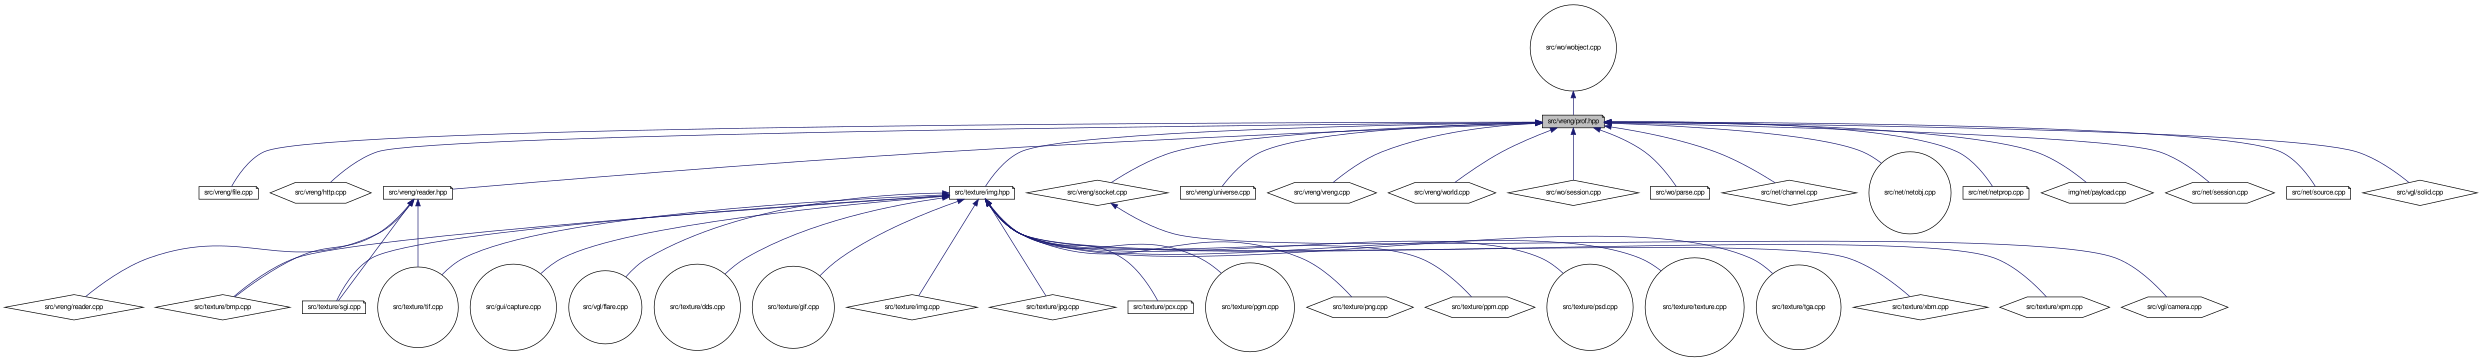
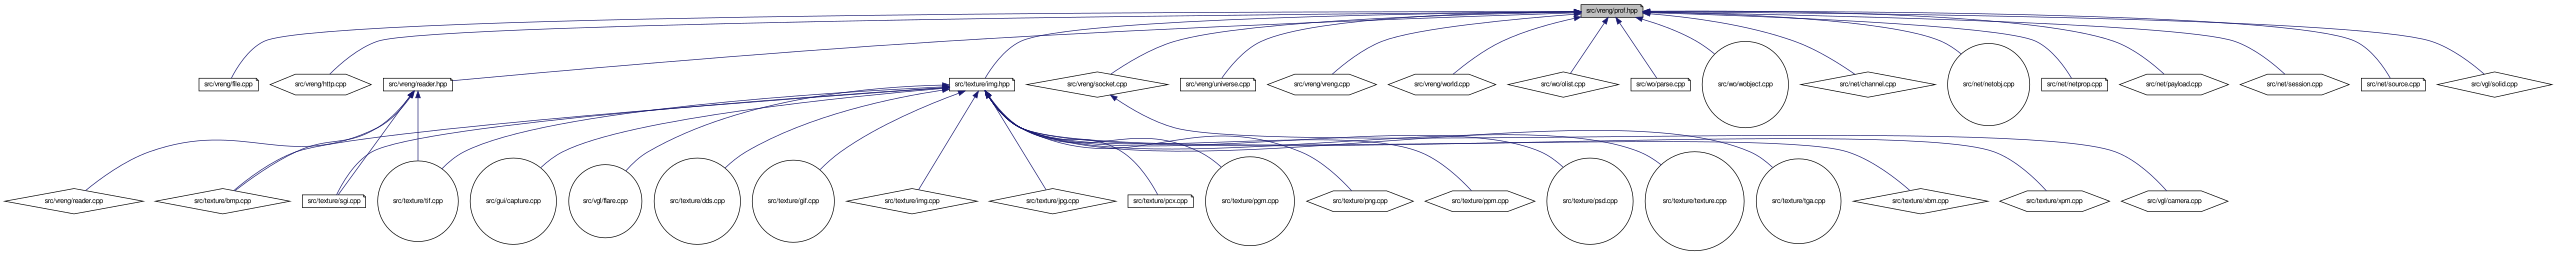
(1573, 106) -> (1680, 33)
(1573, 193) -> (1563, 85)
(2097, 193) -> (2174, 85)
